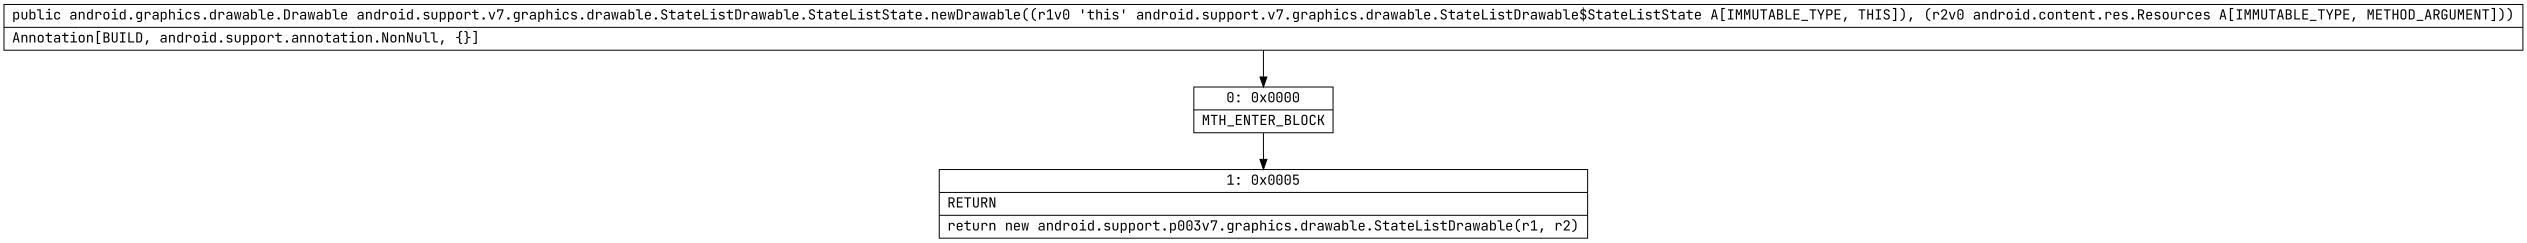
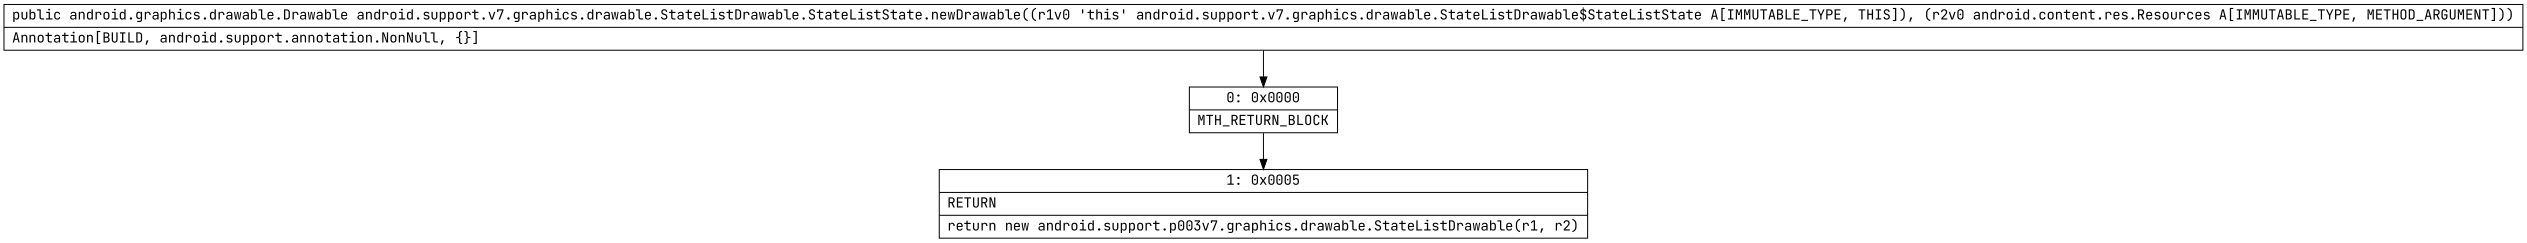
(1263, 121) -> (1263, 121)
